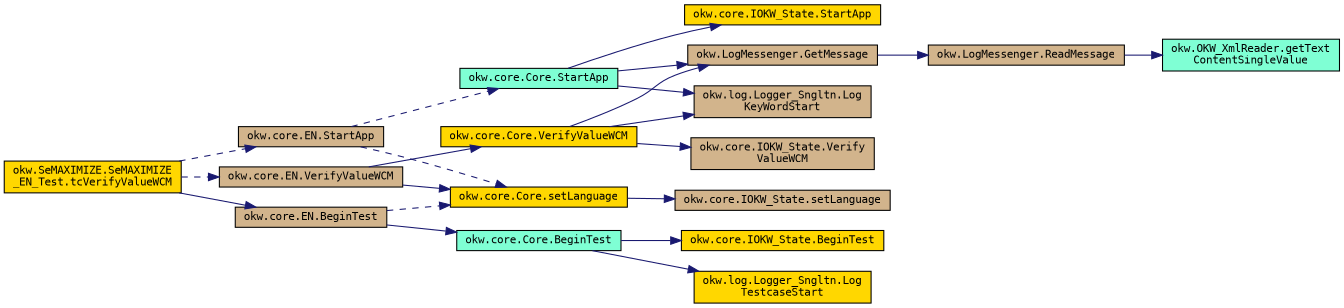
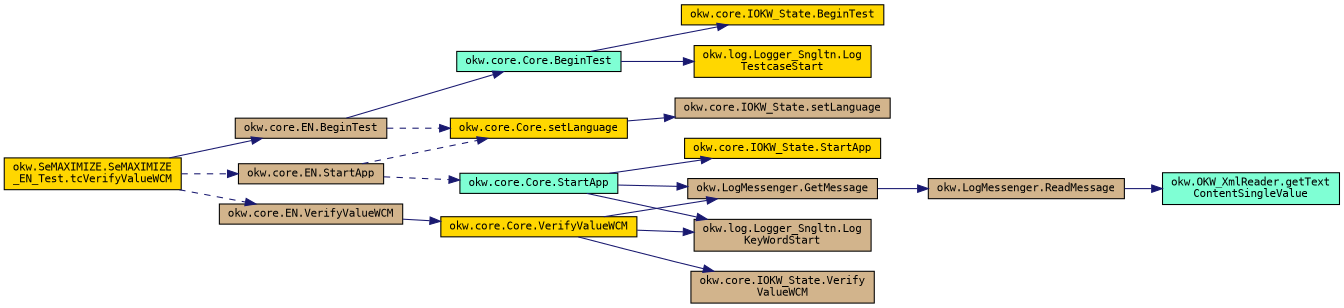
(421, 187) -> none
